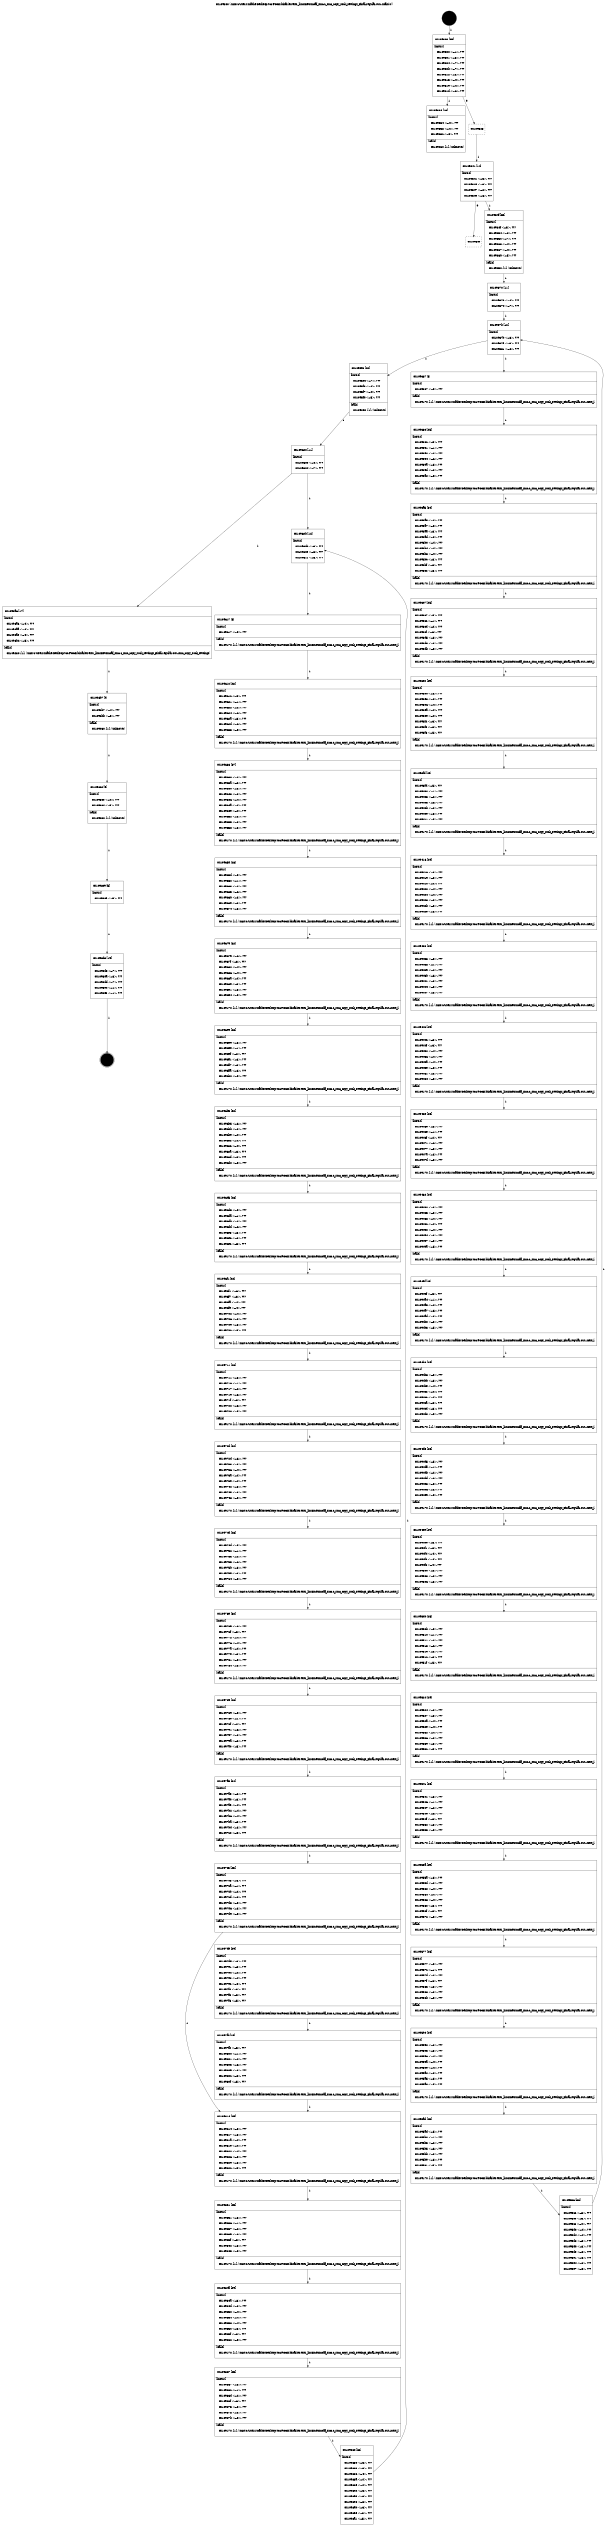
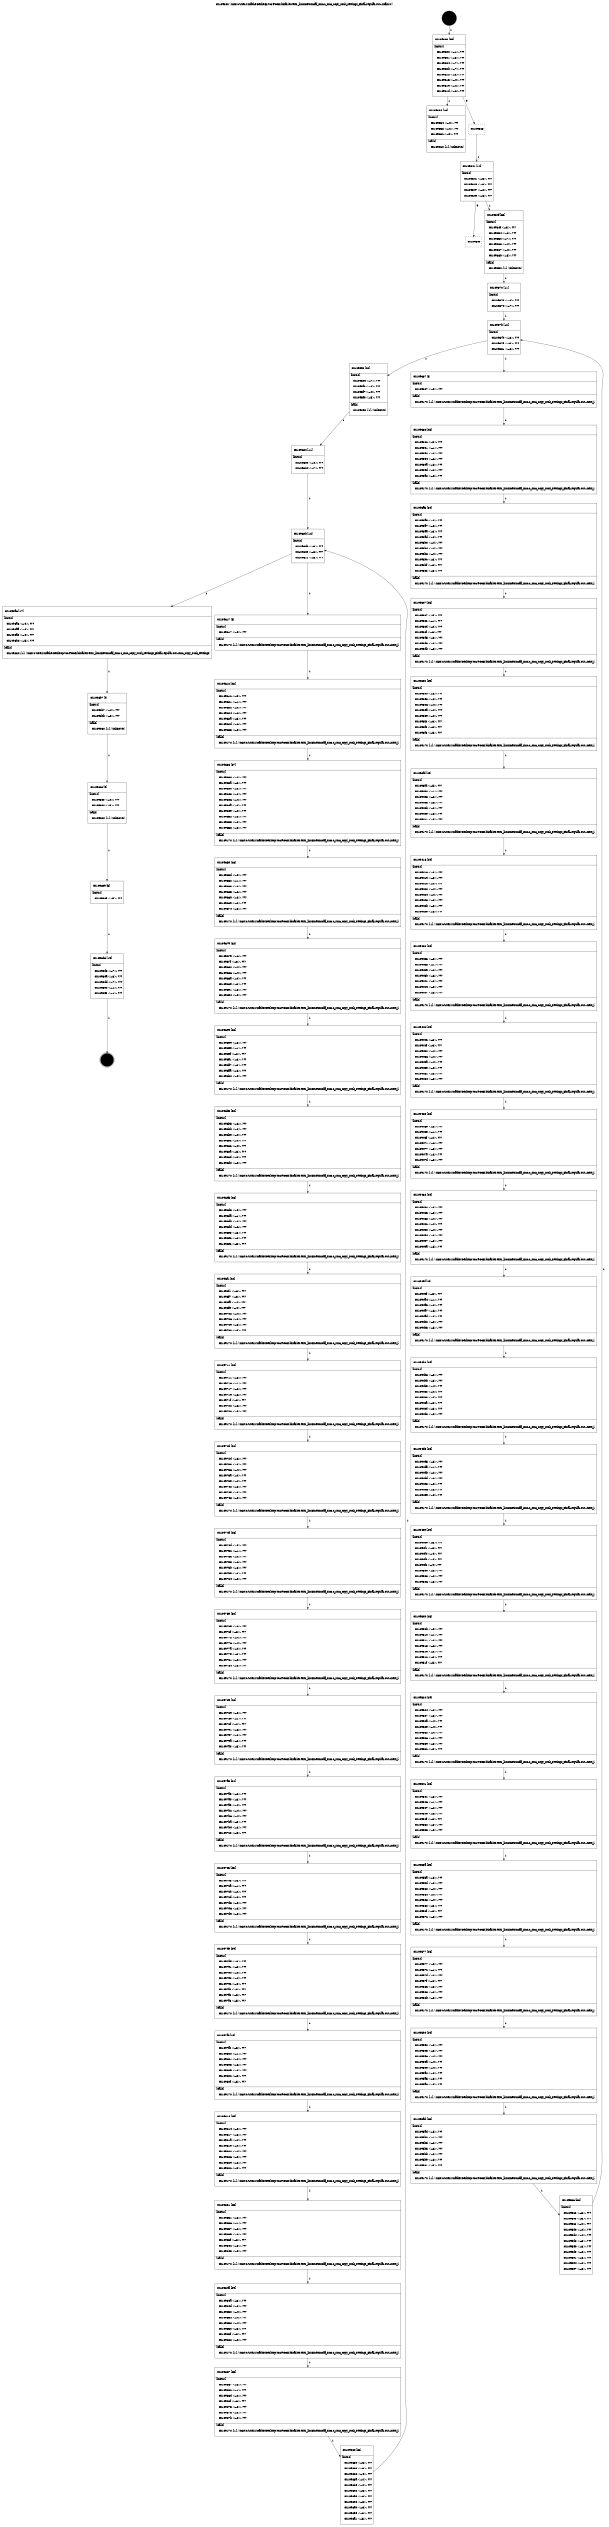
(215, 539) -> (232, 580)
none -> (504, 1686)
(186, 2020) -> (308, 1937)
